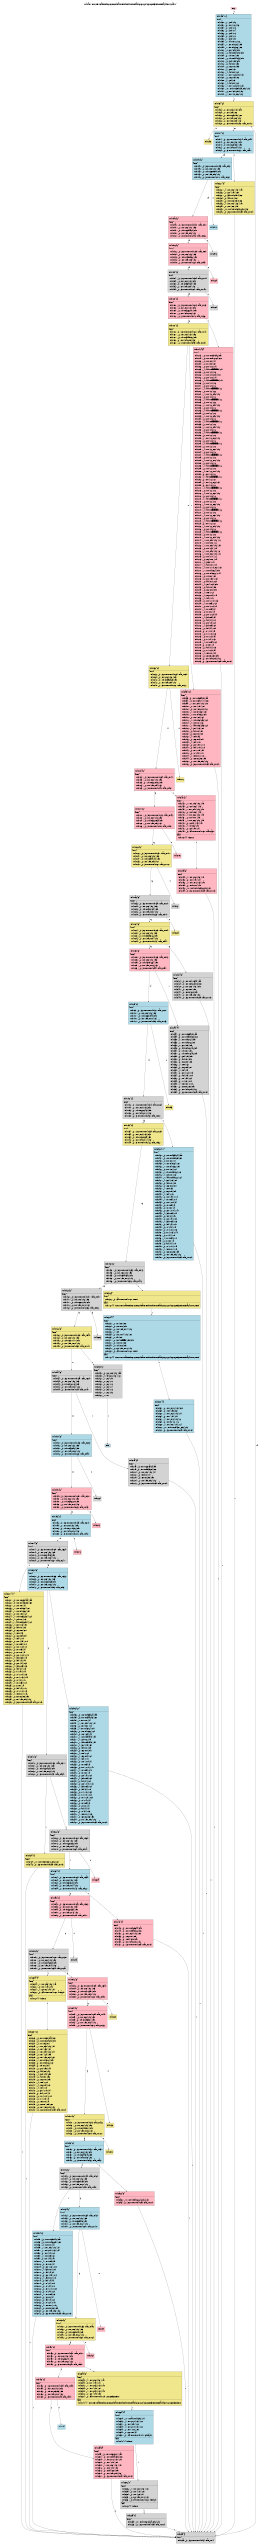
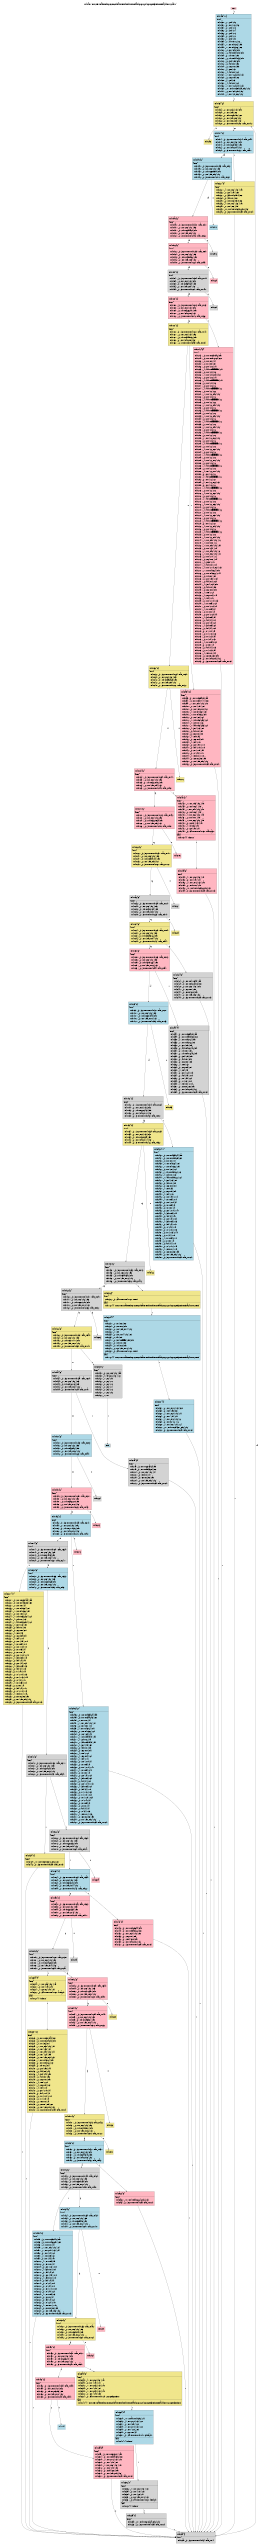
(234, 9) -> (234, 9)
none -> (150, 1273)
(58, 1648) -> (76, 1621)
